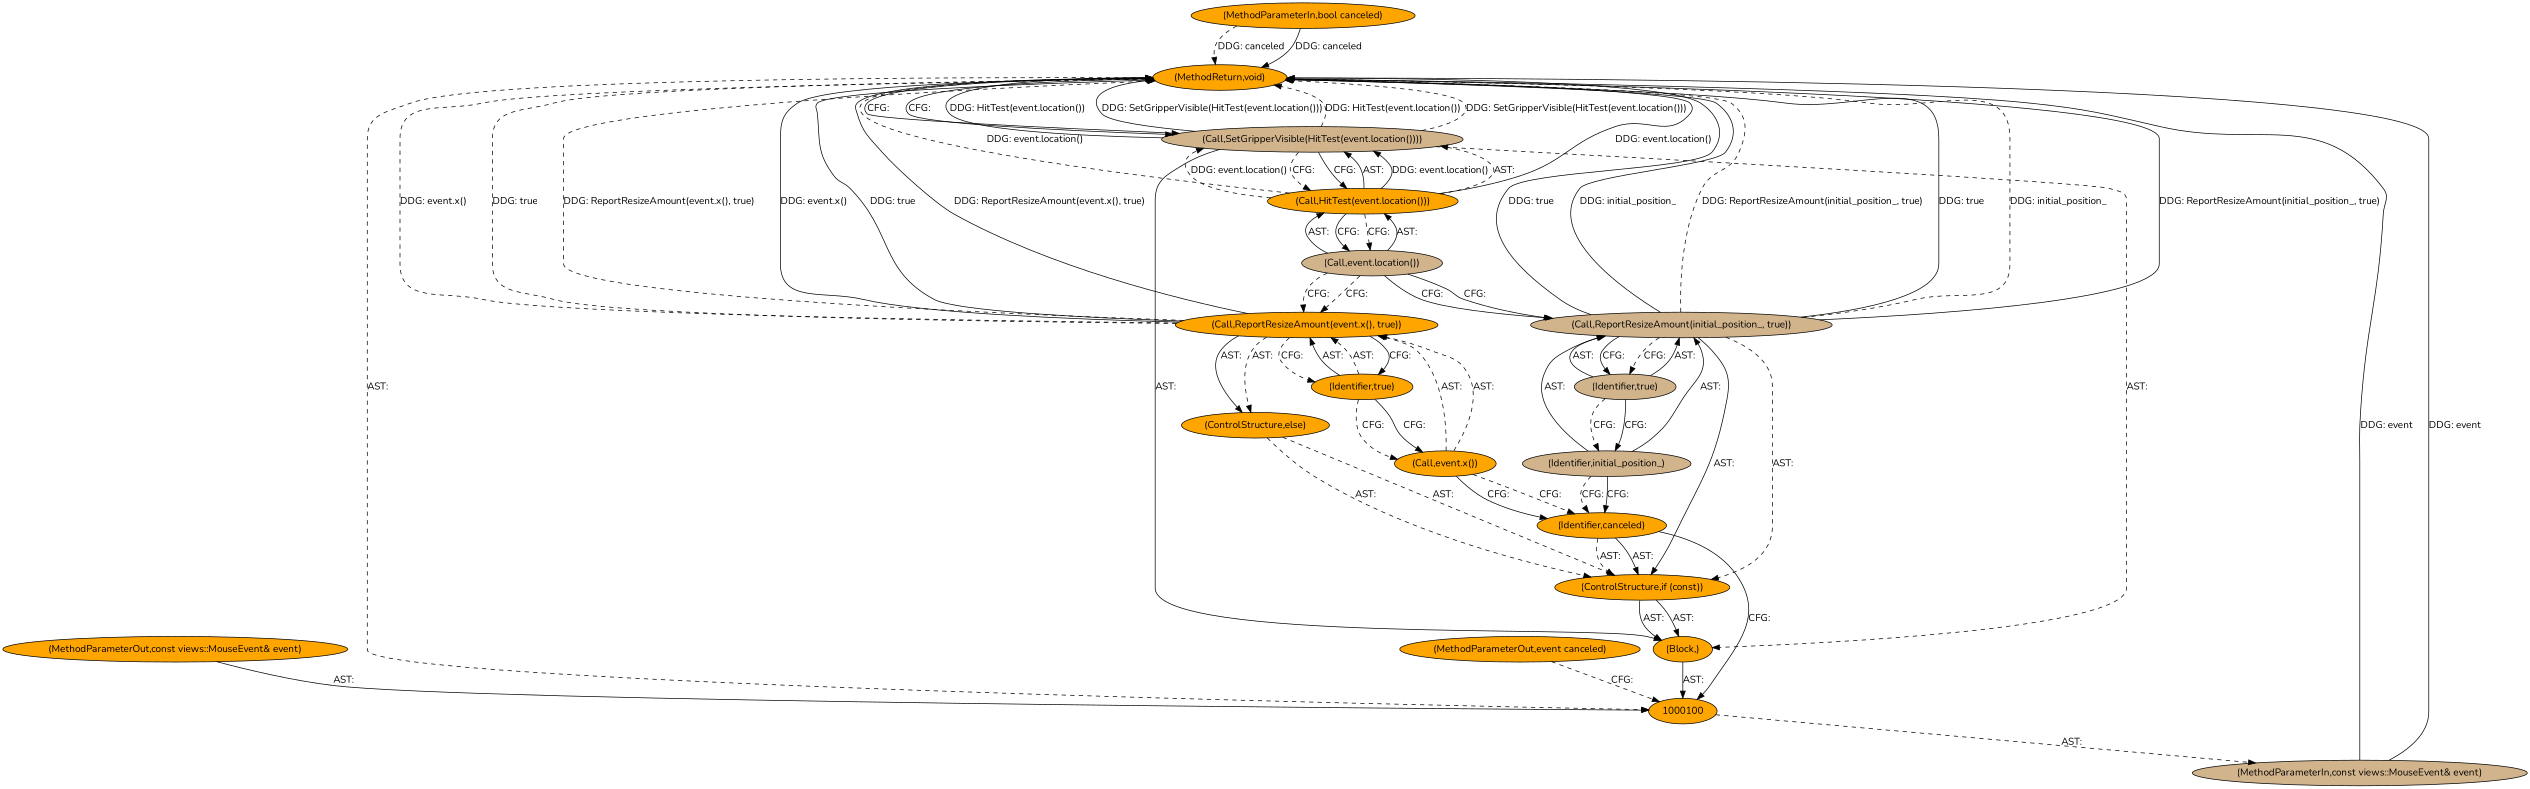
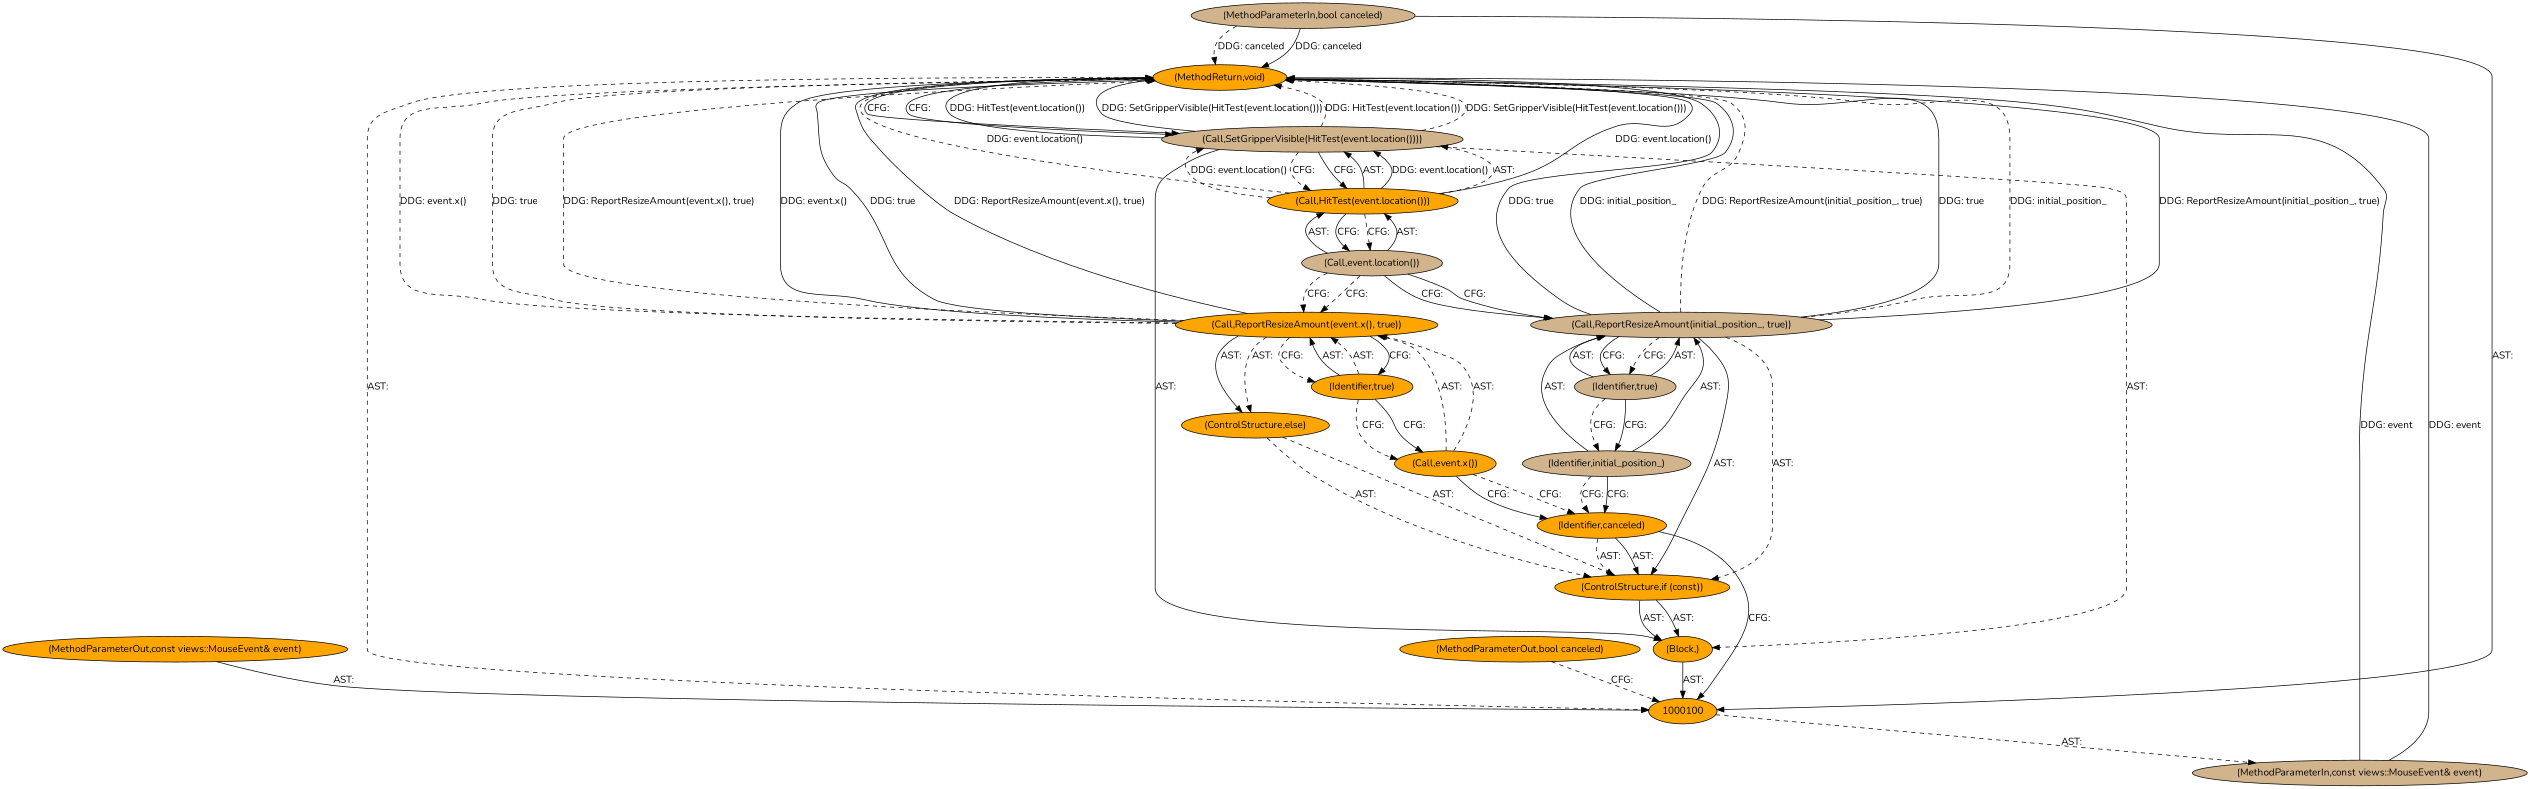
(1303, 16) -> (1303, 16)
none -> (2492, 208)
(1520, 649) -> (1520, 649)
